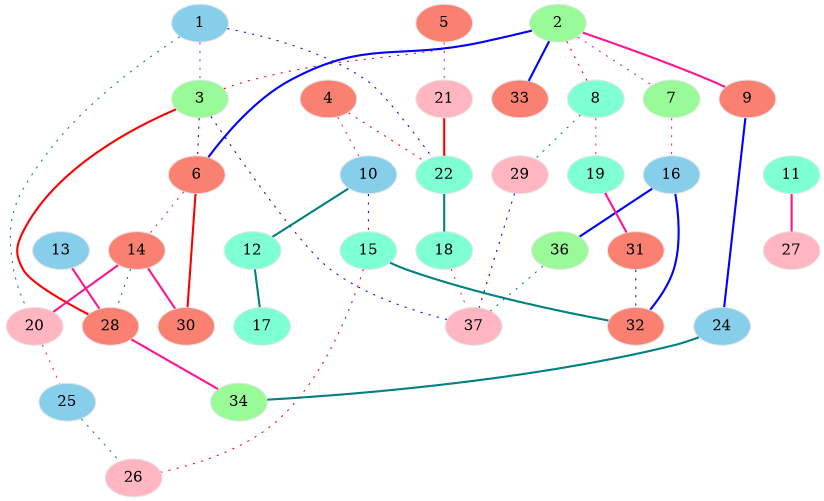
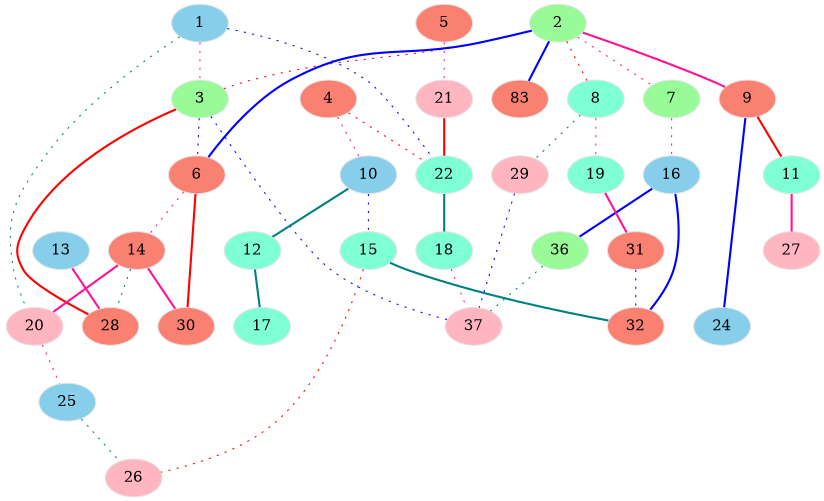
(520, 99) -> (520, 99)
none -> (769, 137)
(239, 402) -> none
